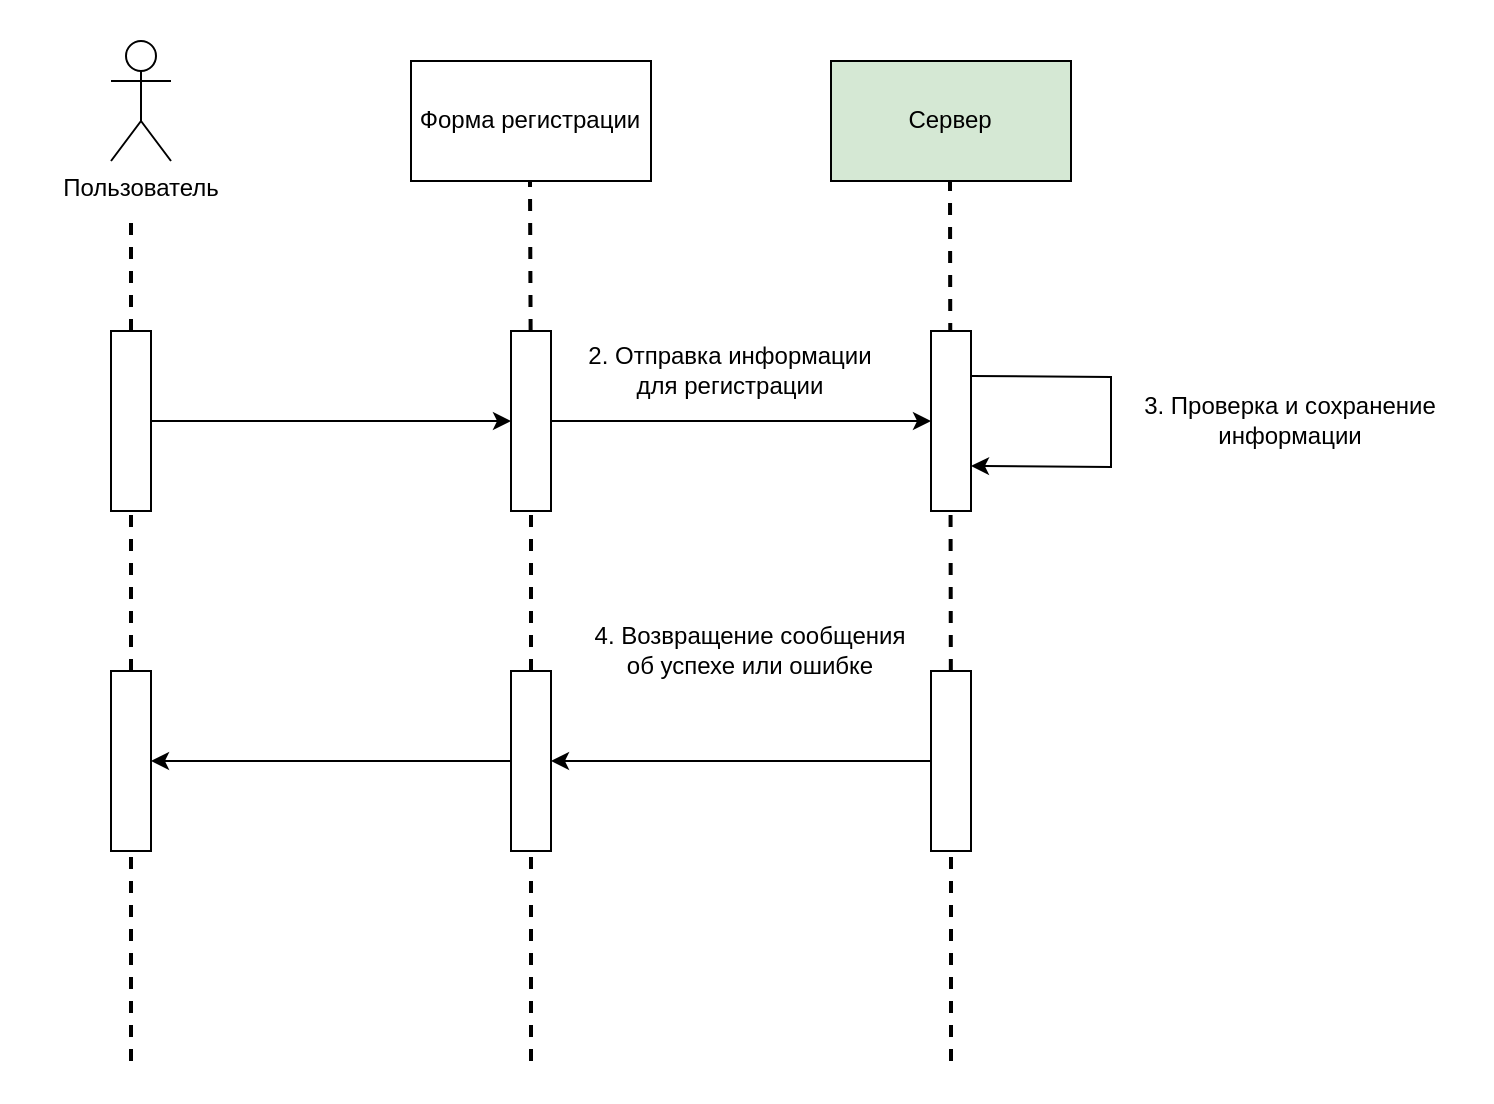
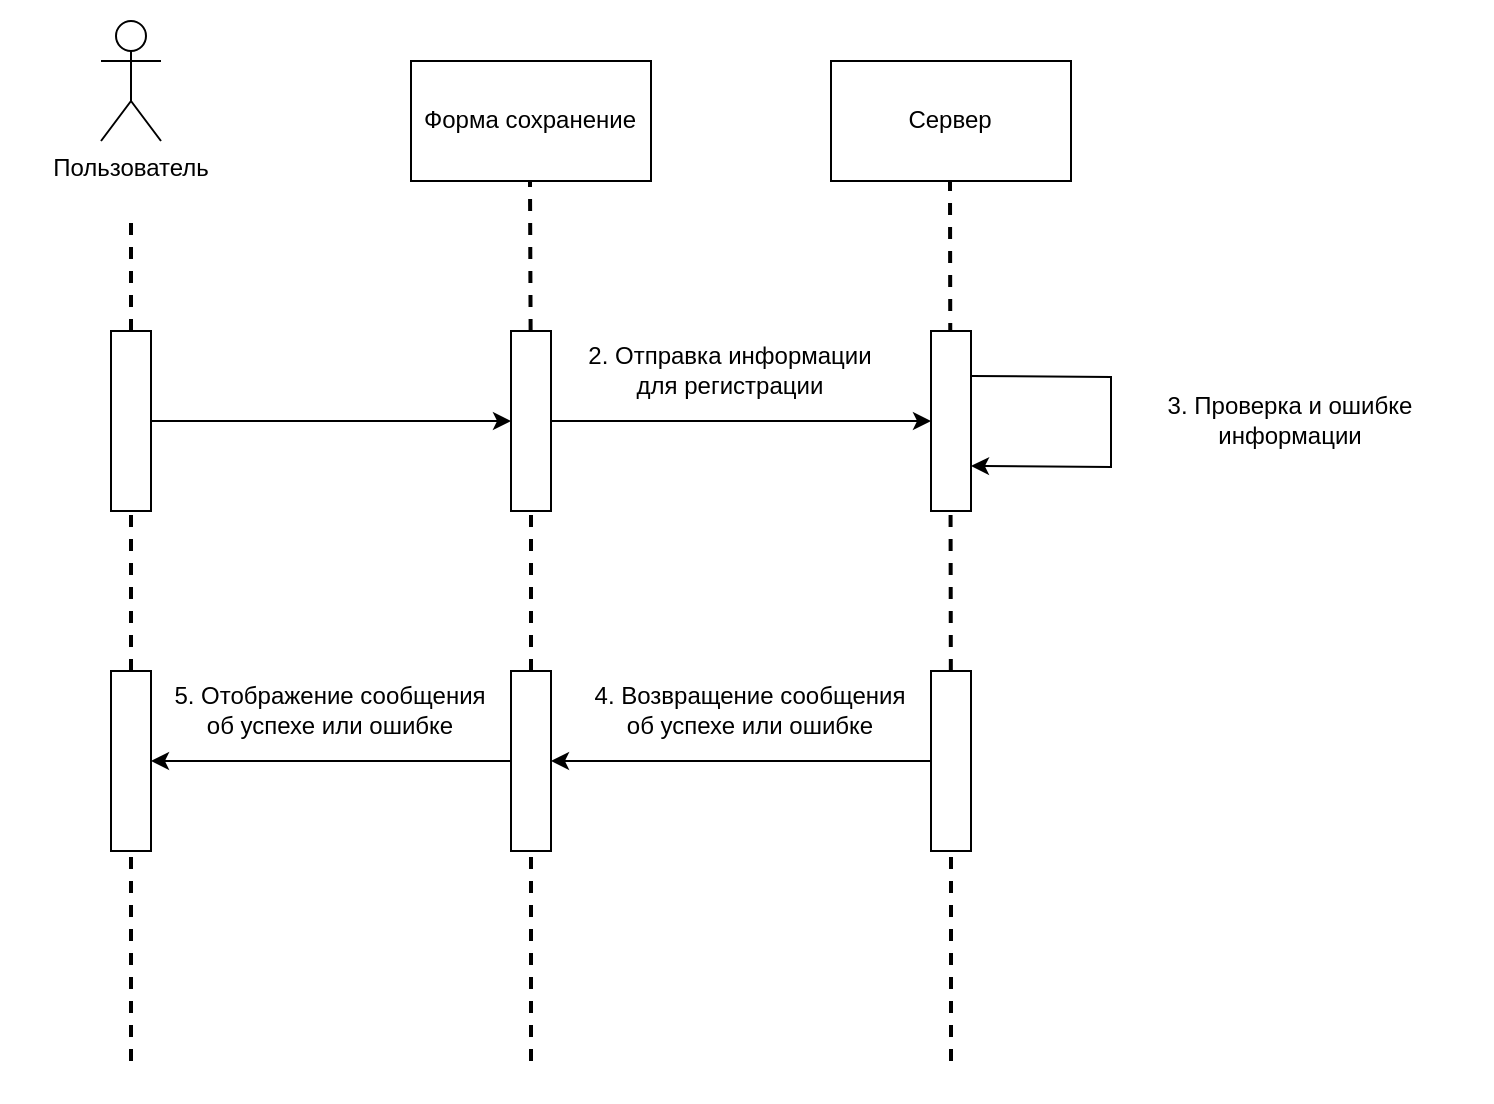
(141, 101) -> (131, 81)
(531, 121) -> (531, 121)
(951, 121) -> (951, 121)
(1291, 421) -> (1291, 421)
(751, 651) -> (751, 711)
none -> (331, 711)
